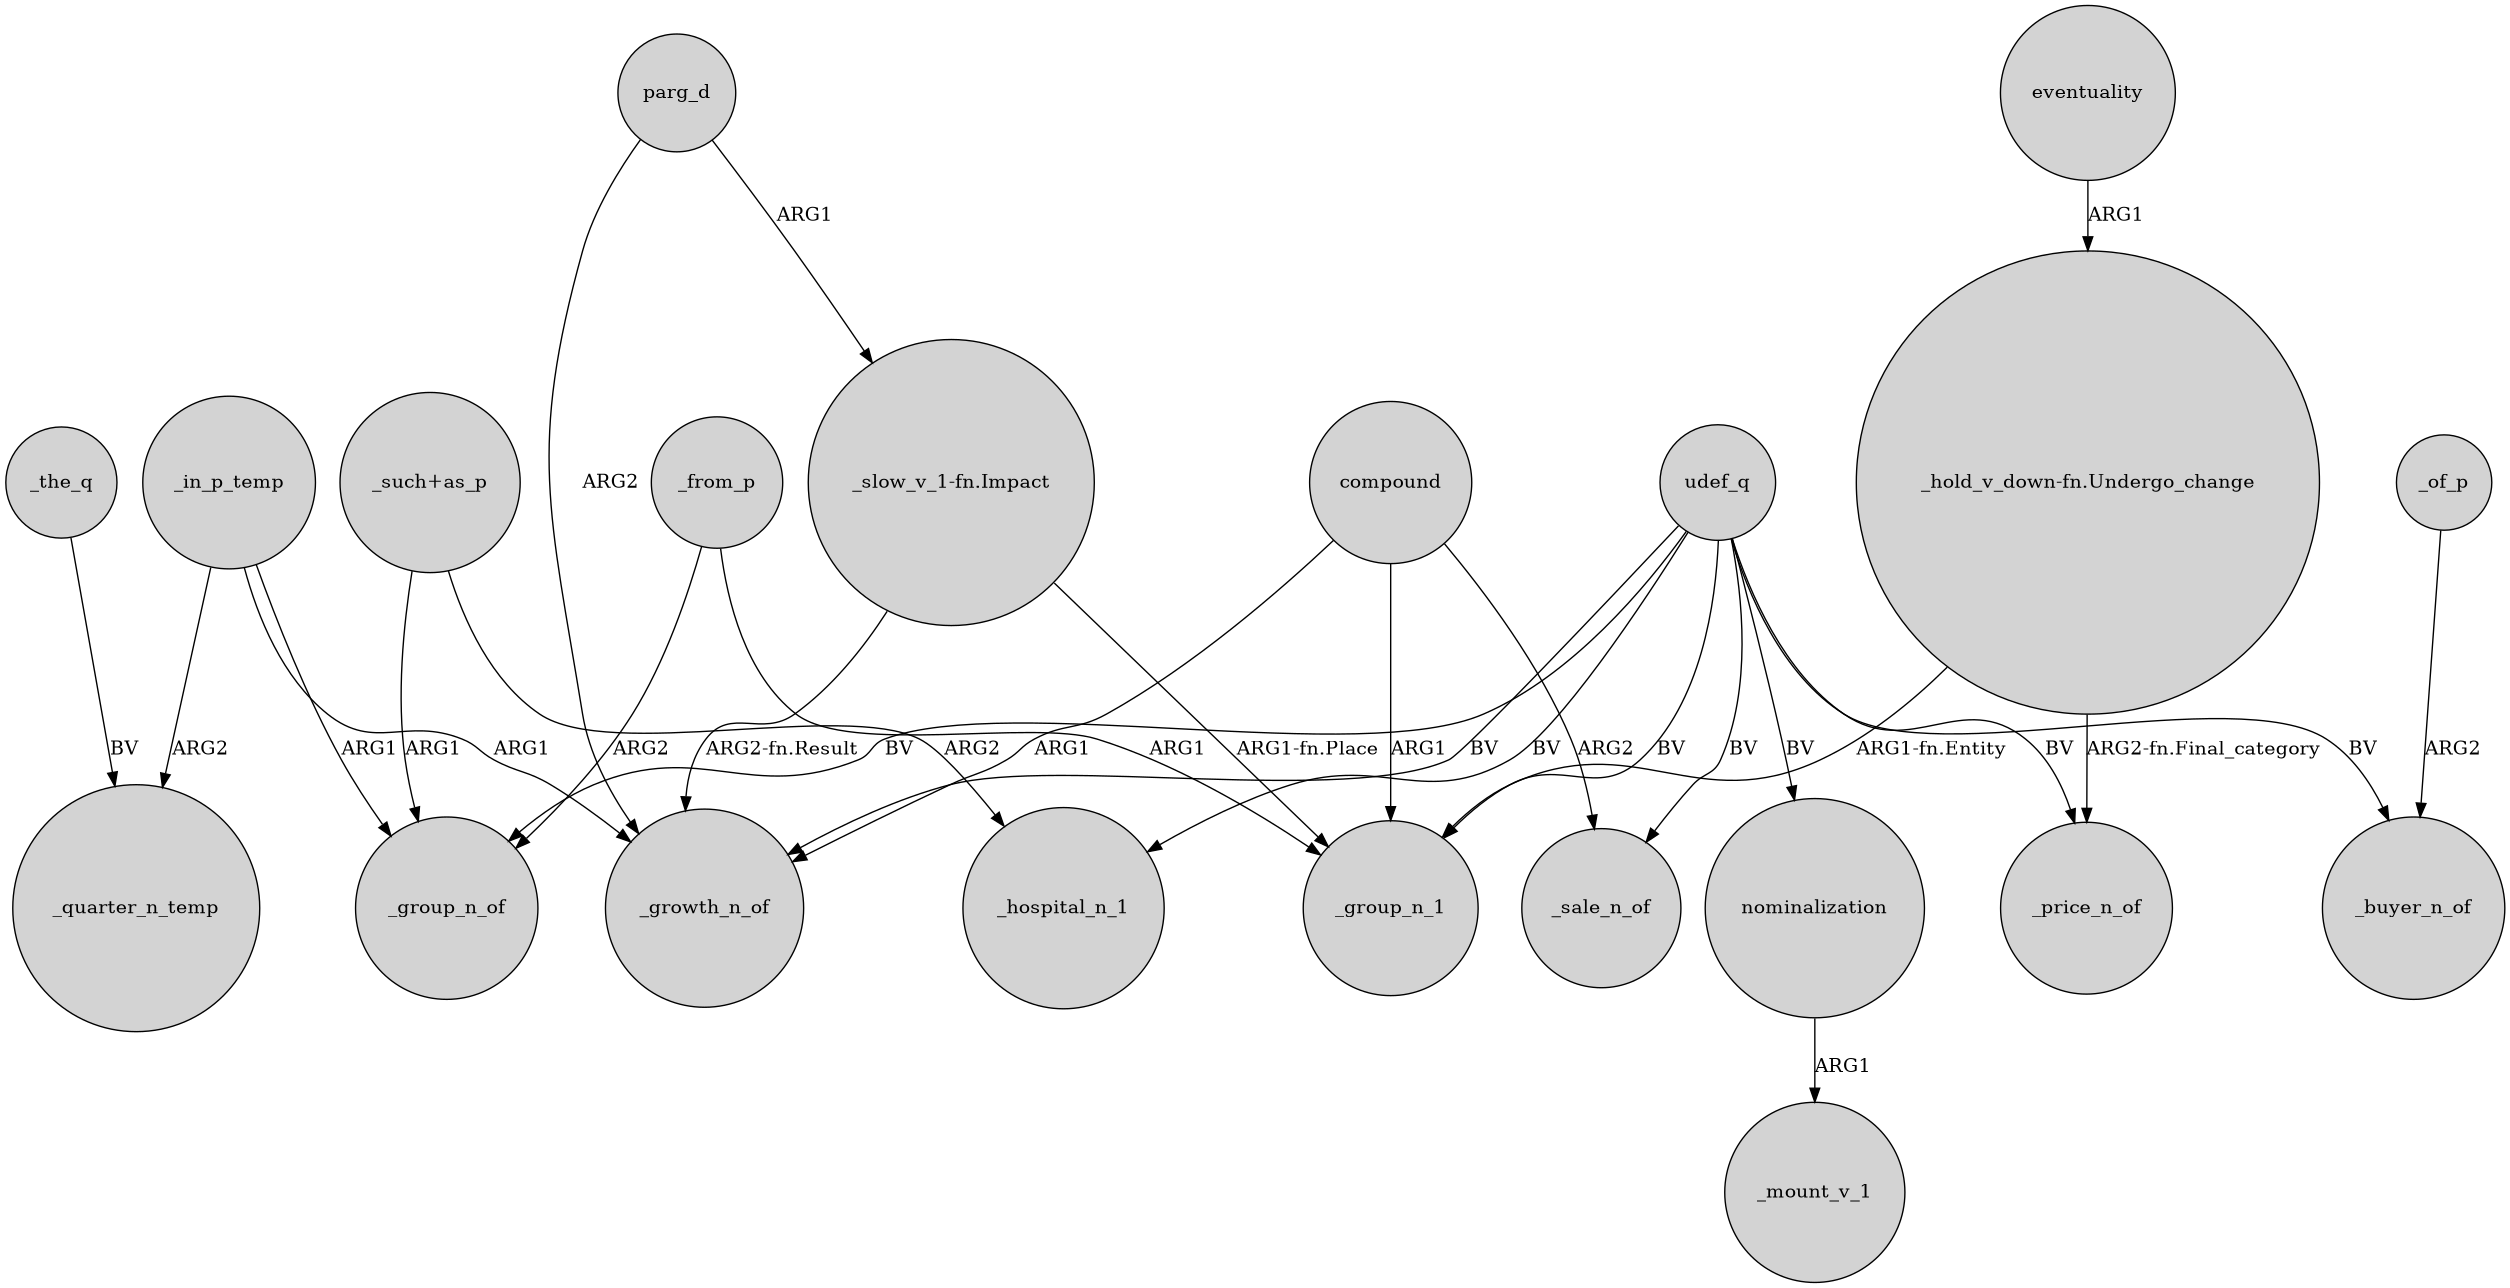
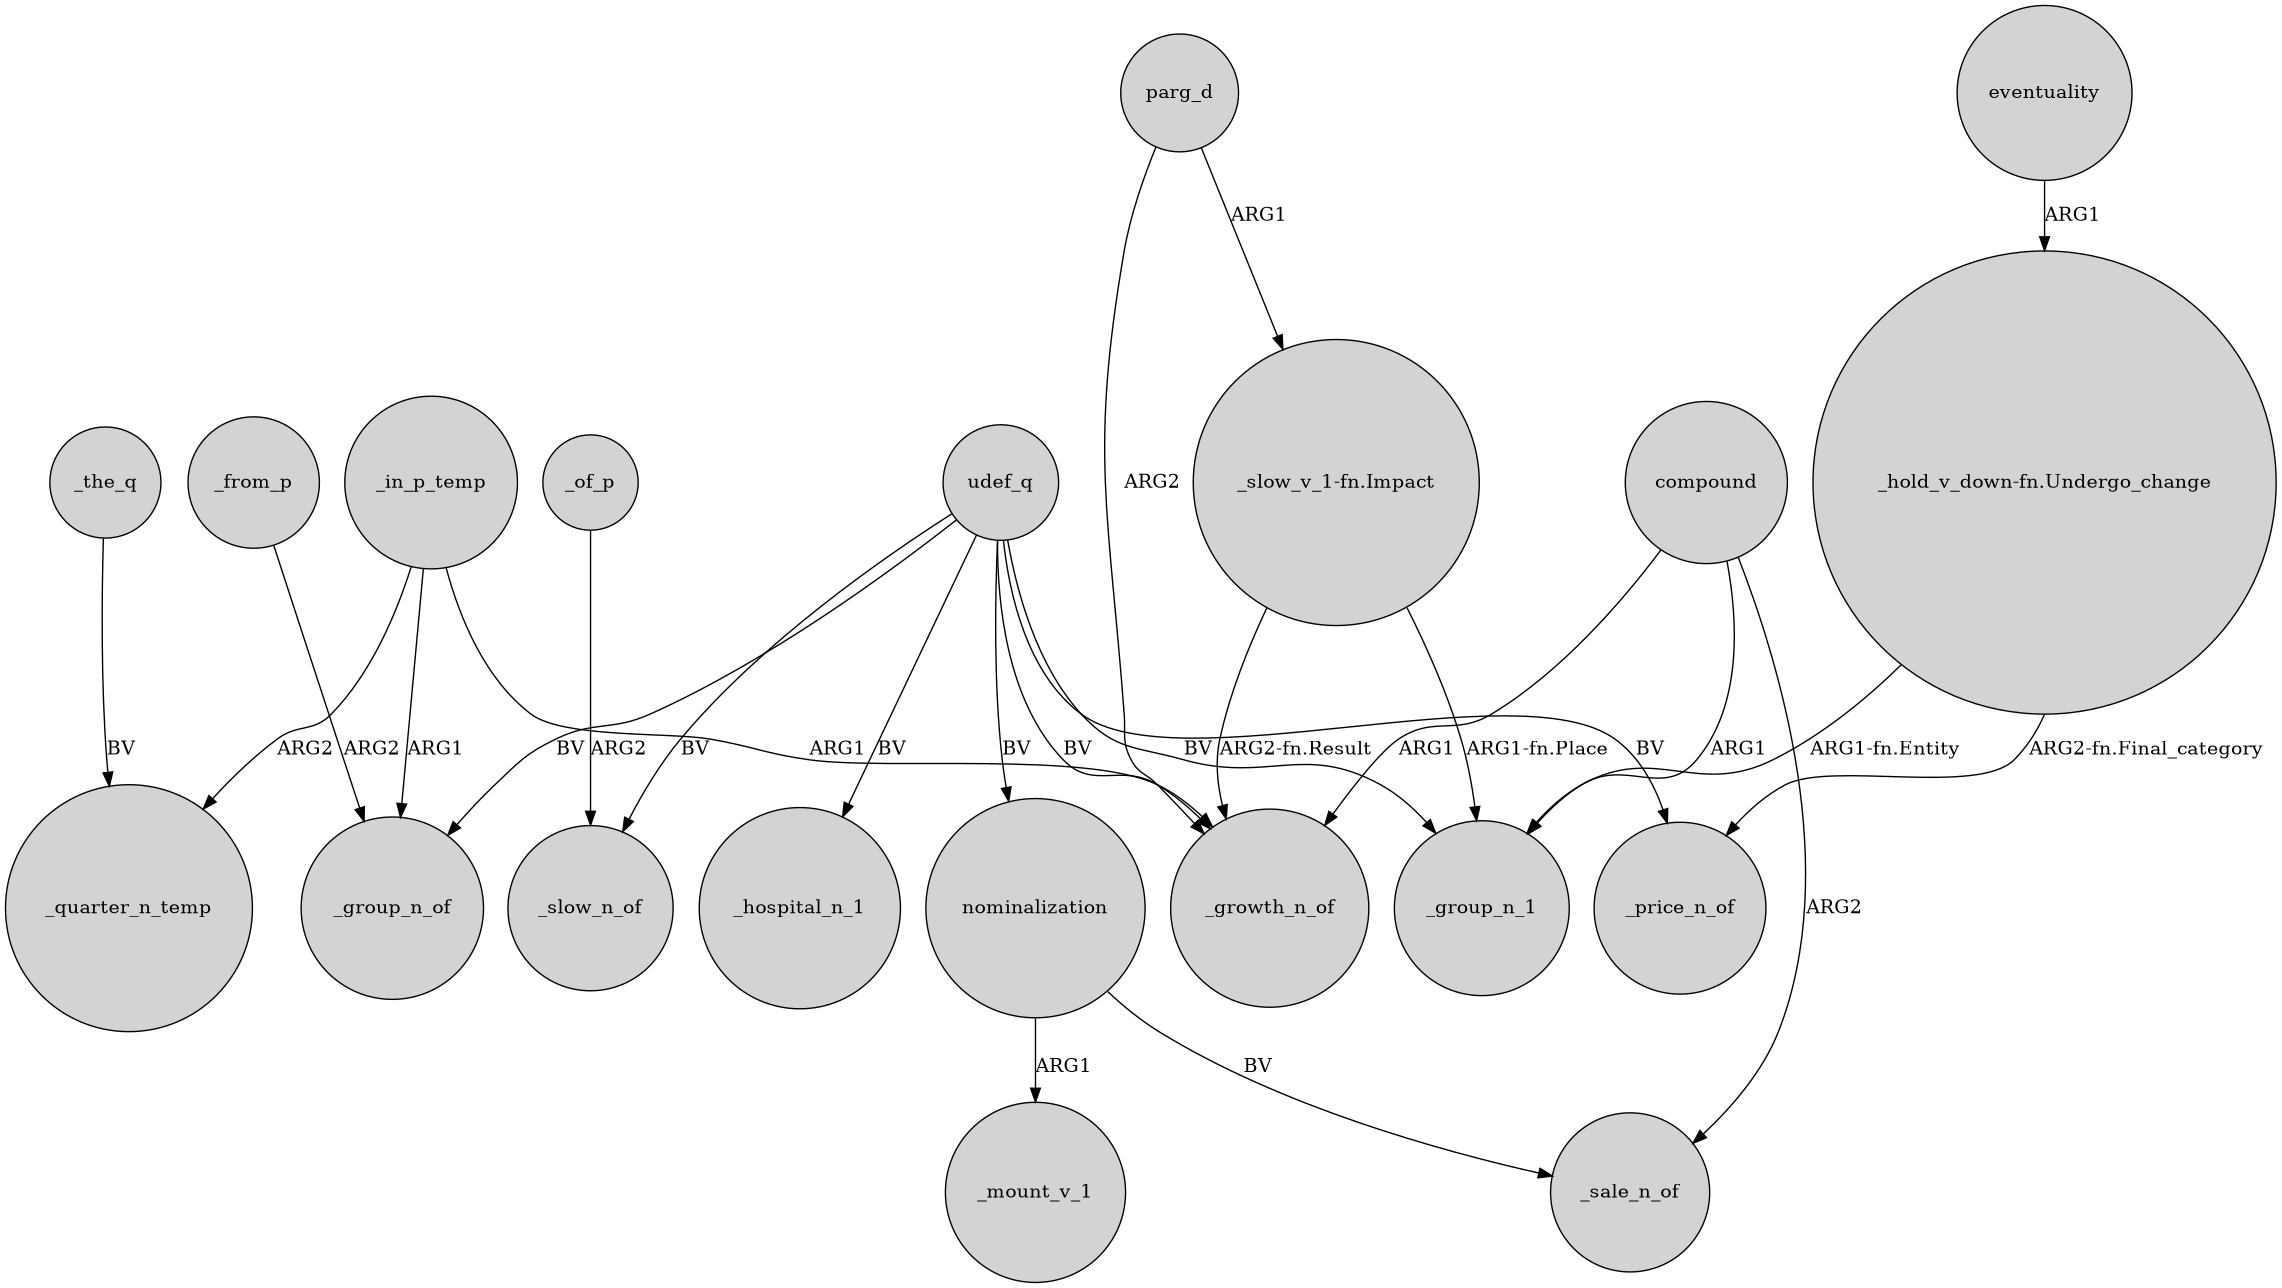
(430, 483) -> none
(1738, 699) -> (1313, 1106)
(971, 734) -> none
(2414, 908) -> (591, 908)
